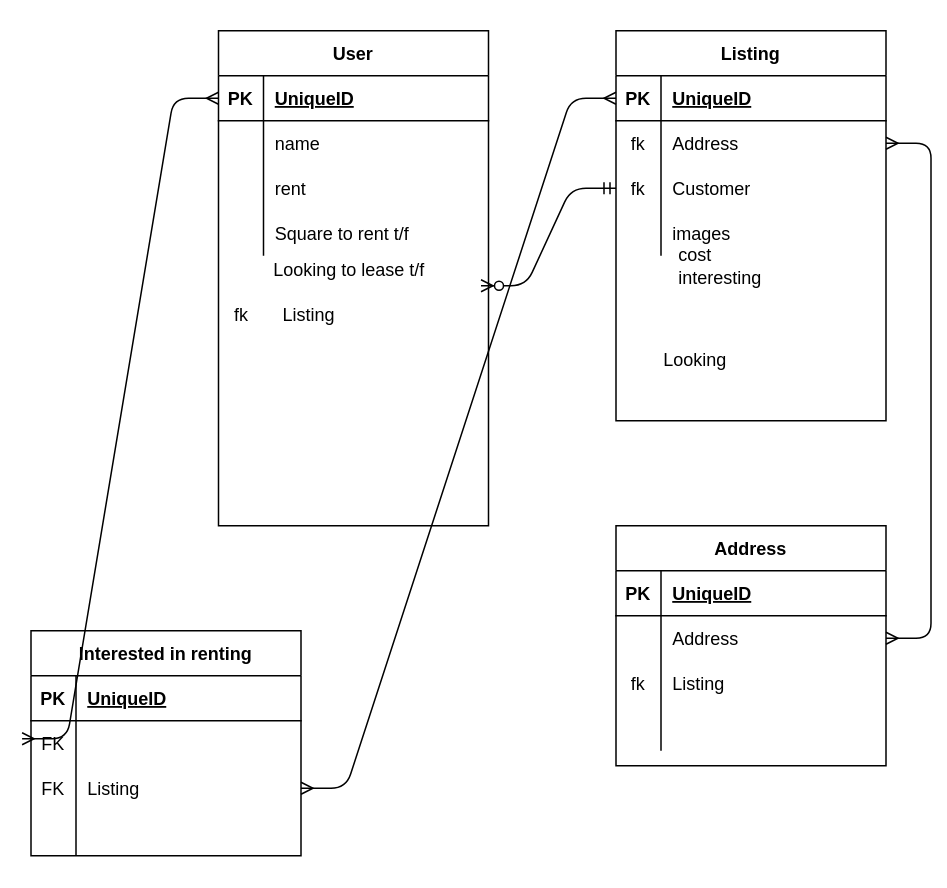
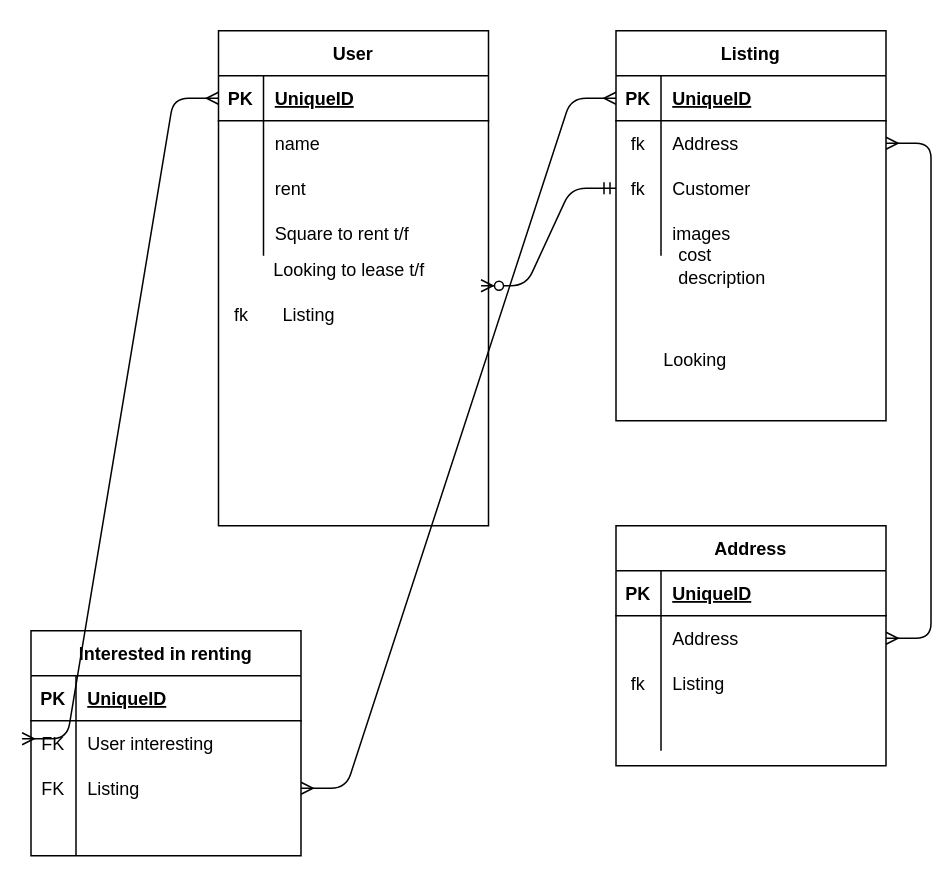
(730, 278) -> (730, 278)
none -> (188, 743)
